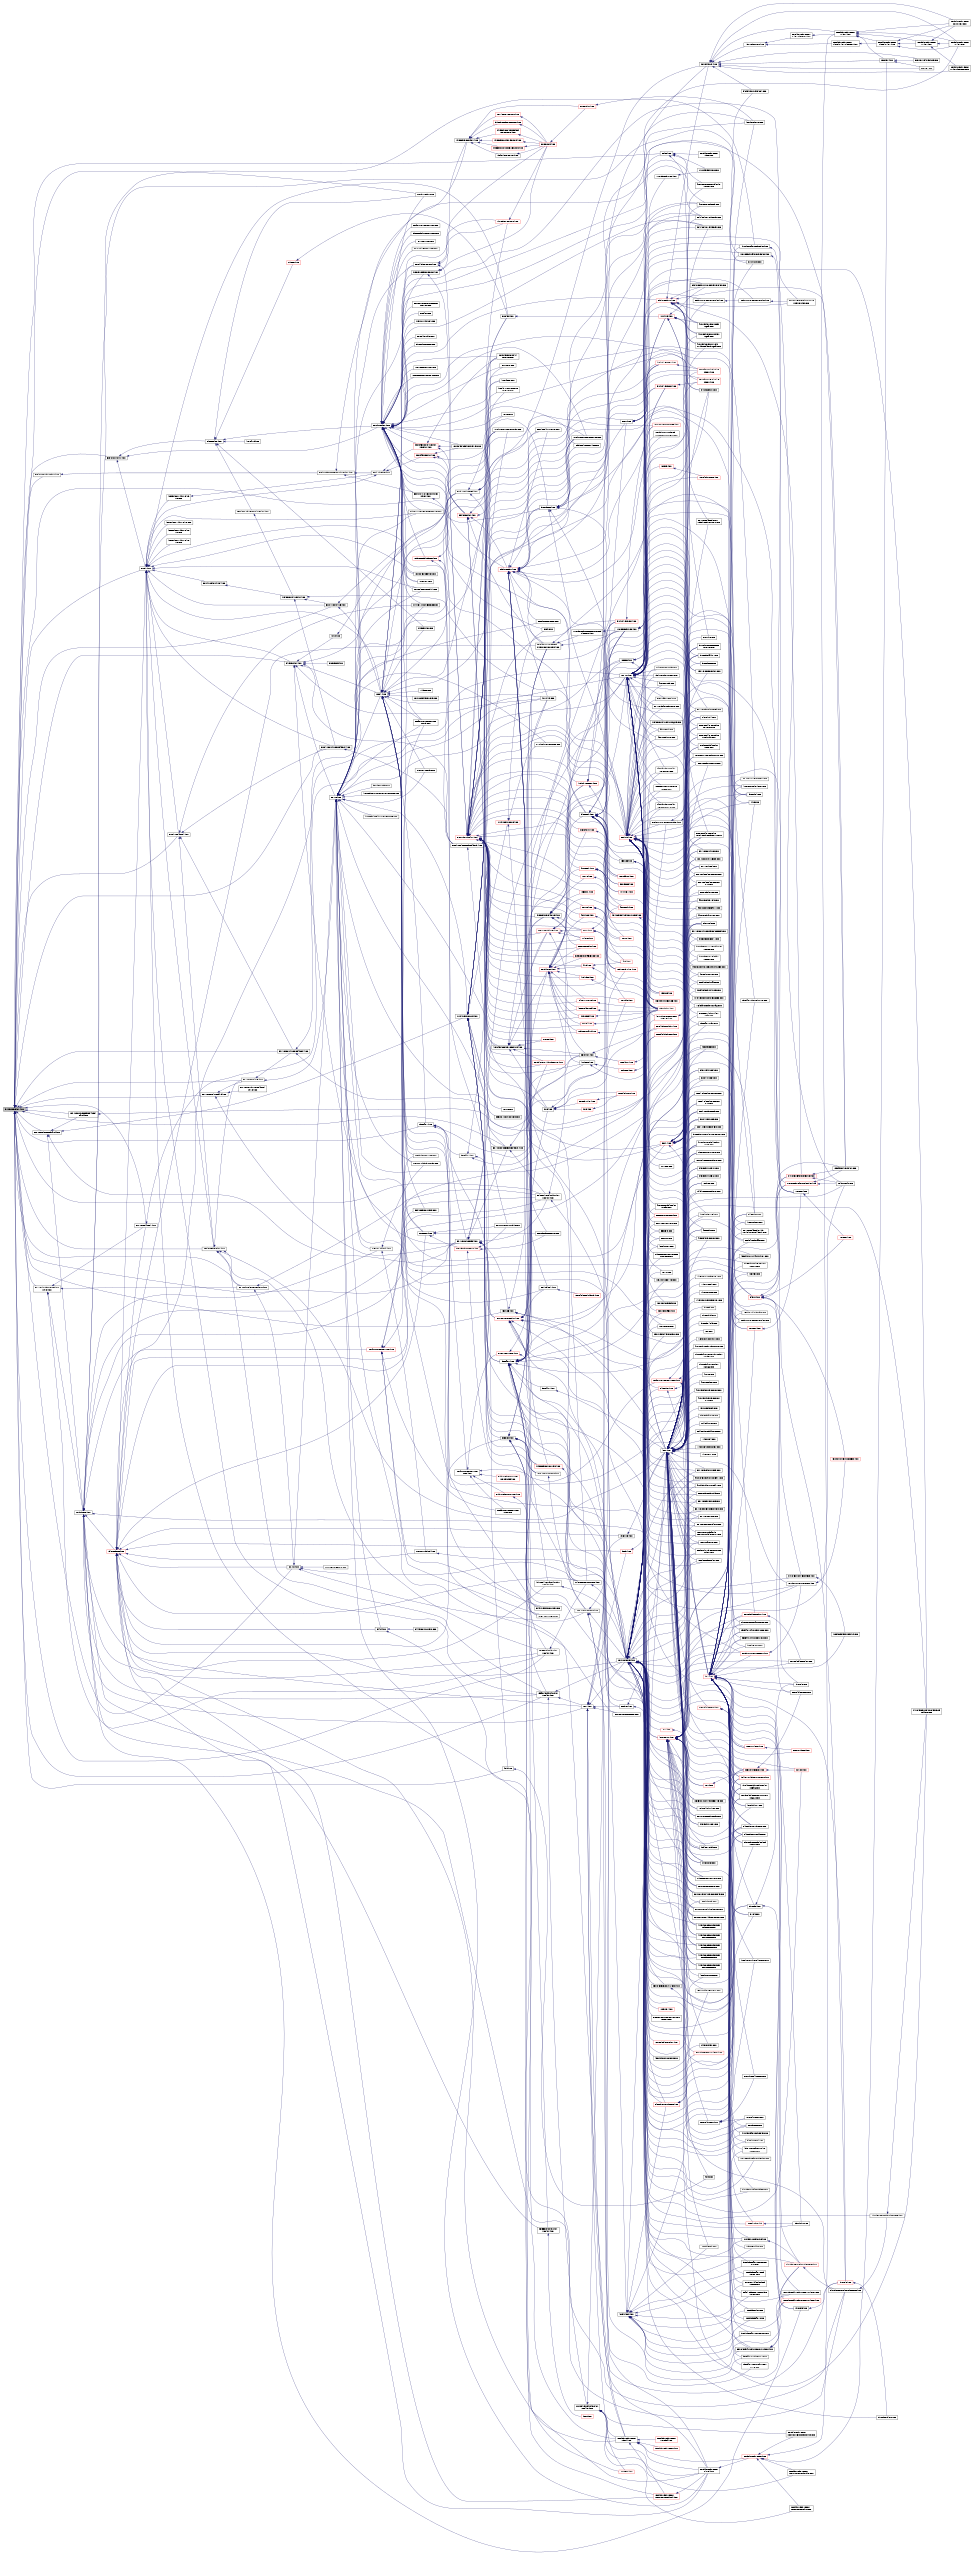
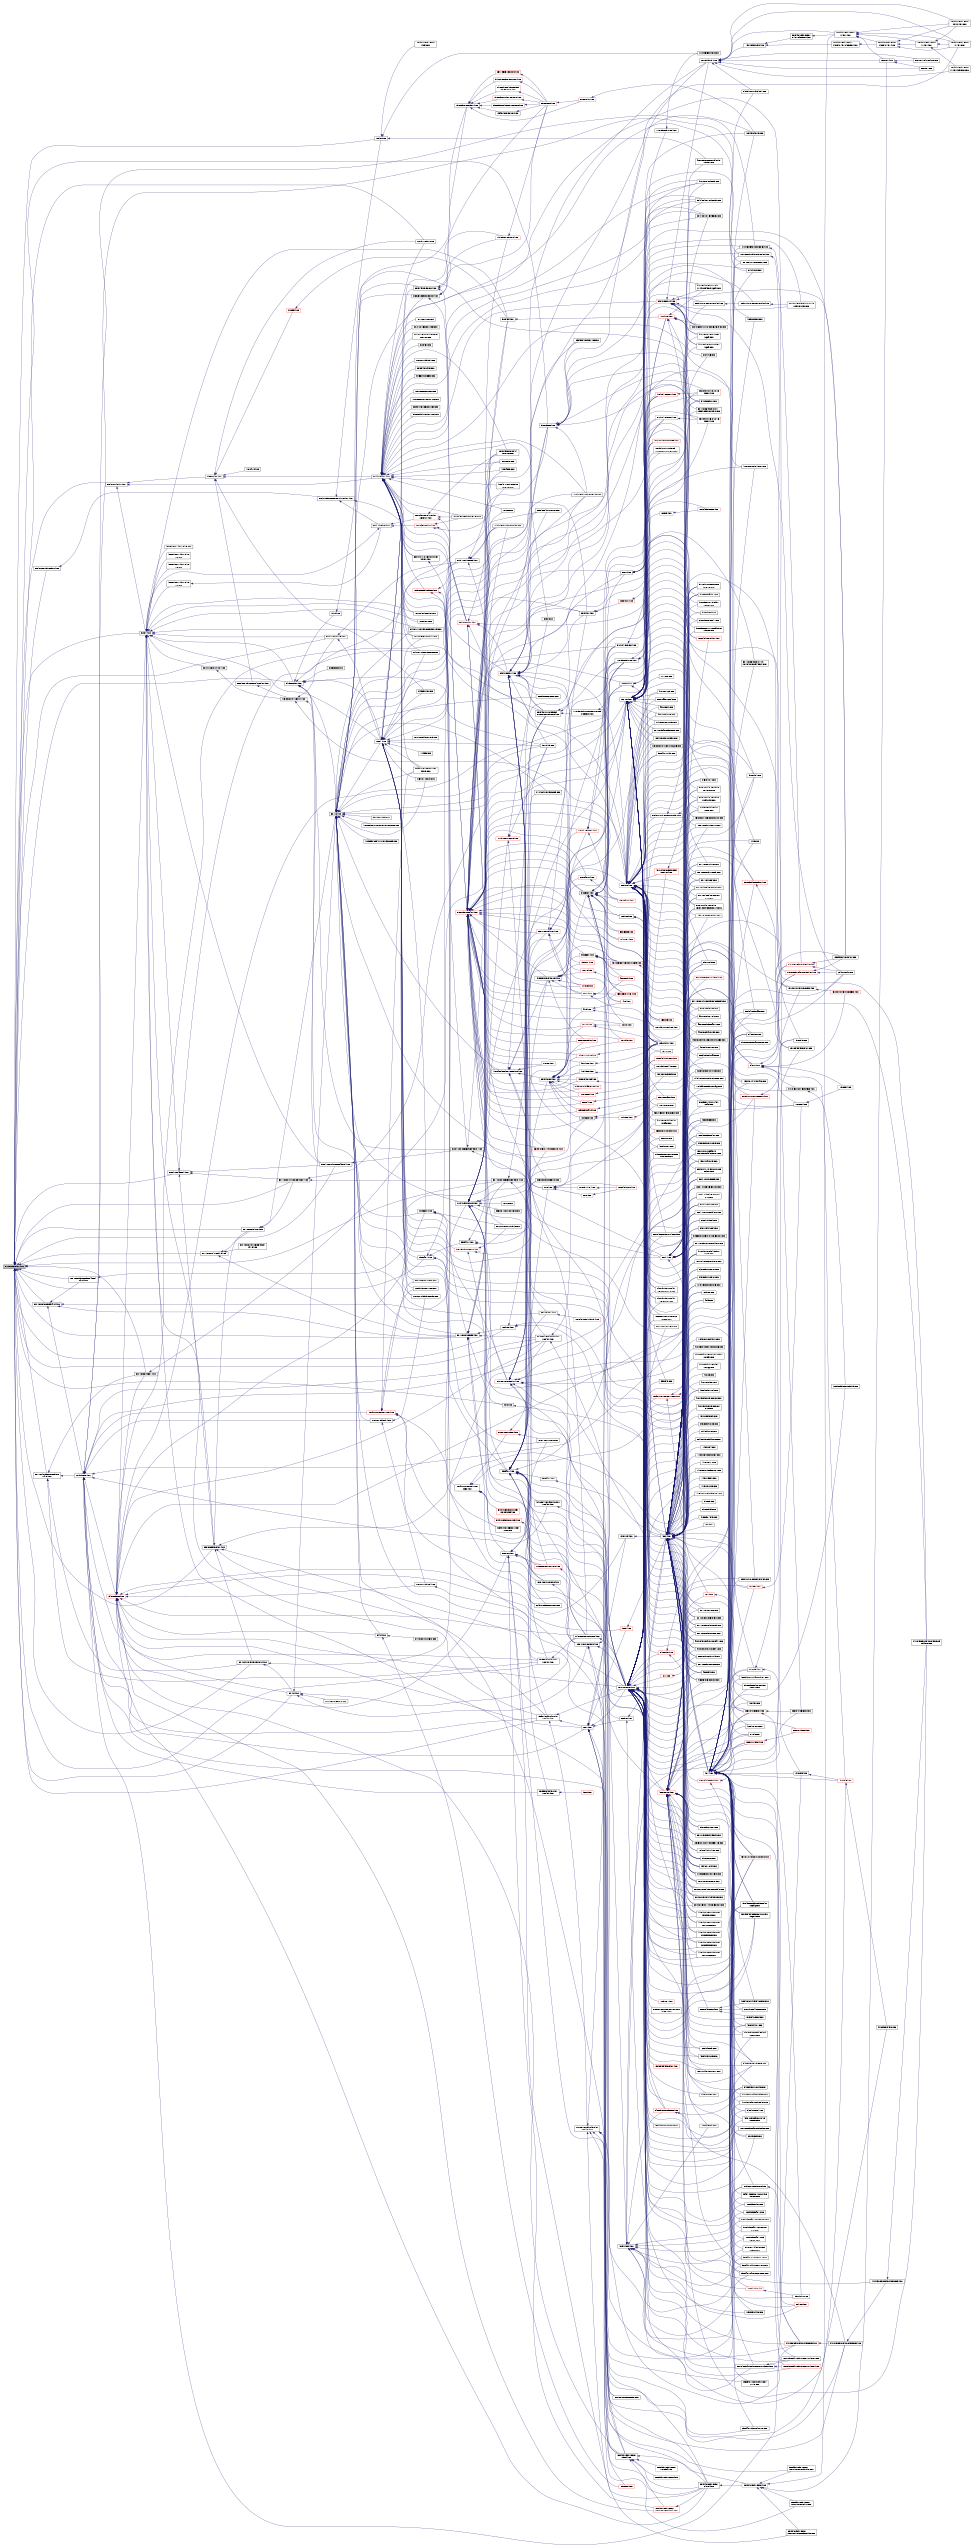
(687, 432) -> none
(685, 1234) -> (685, 1086)
